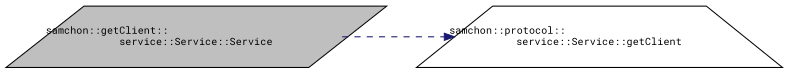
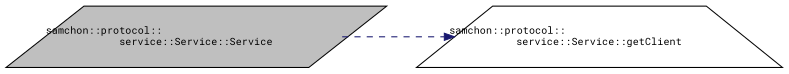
(196, 37) -> (196, 37)
